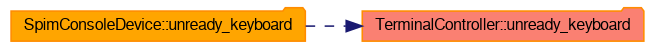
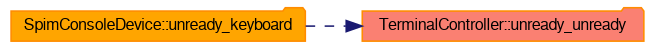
(503, 26) -> (503, 26)
